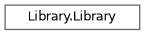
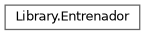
(72, 17) -> (72, 17)
